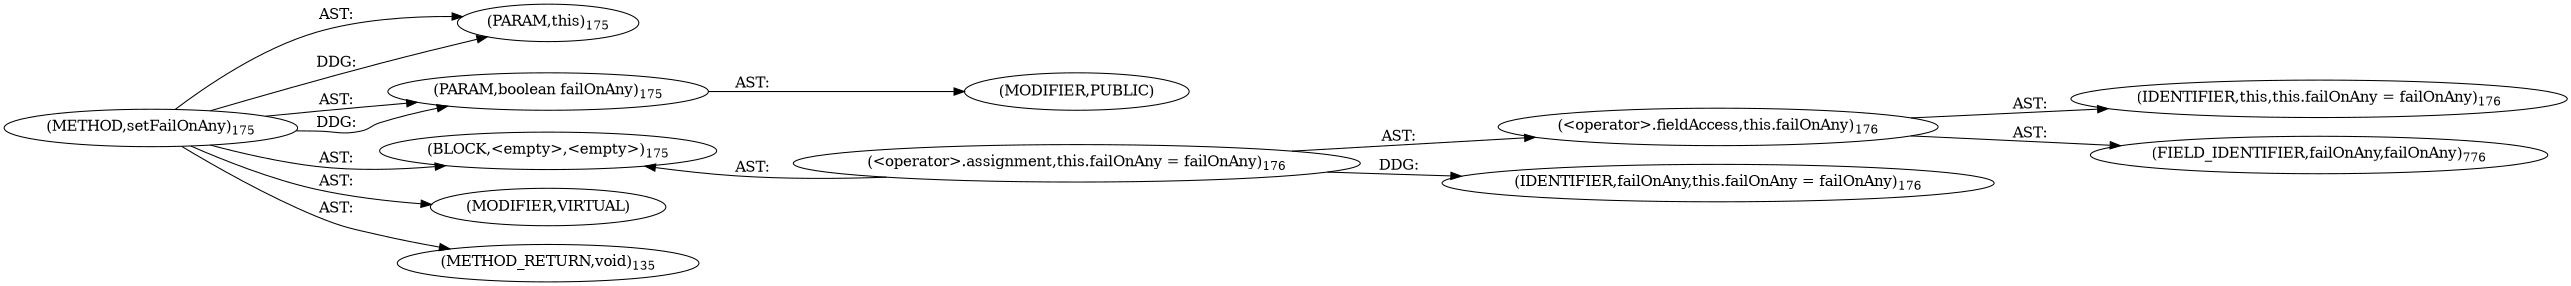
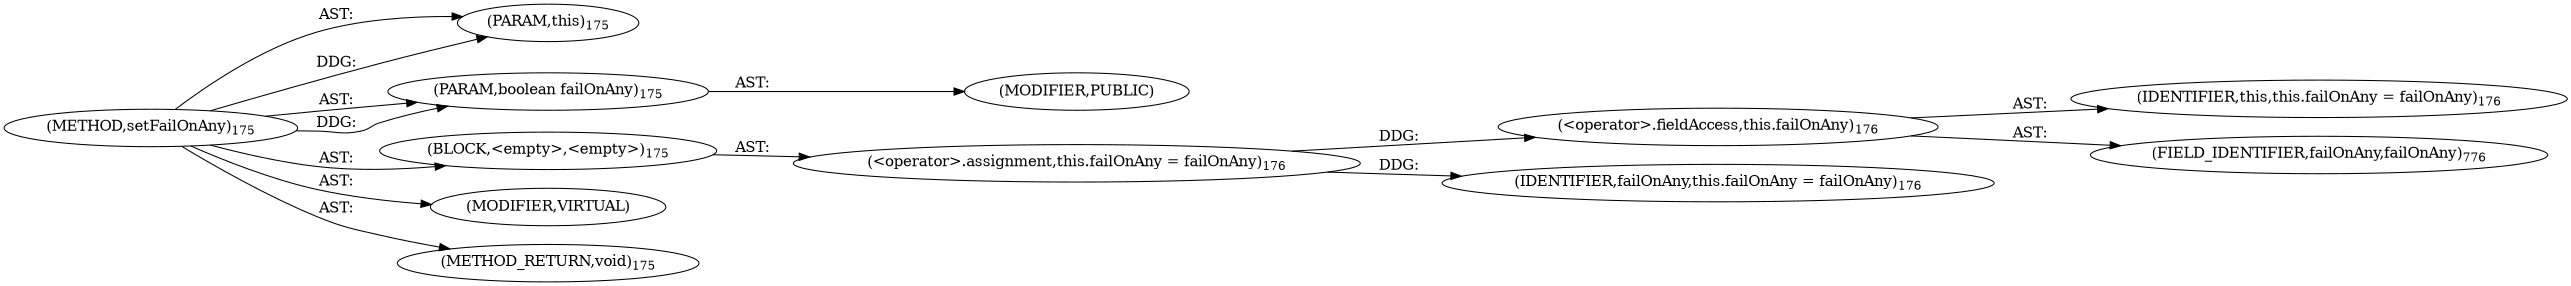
(1401, 137) -> (1401, 137)
(771, 178) -> (756, 156)
(644, 262) -> (644, 262)
